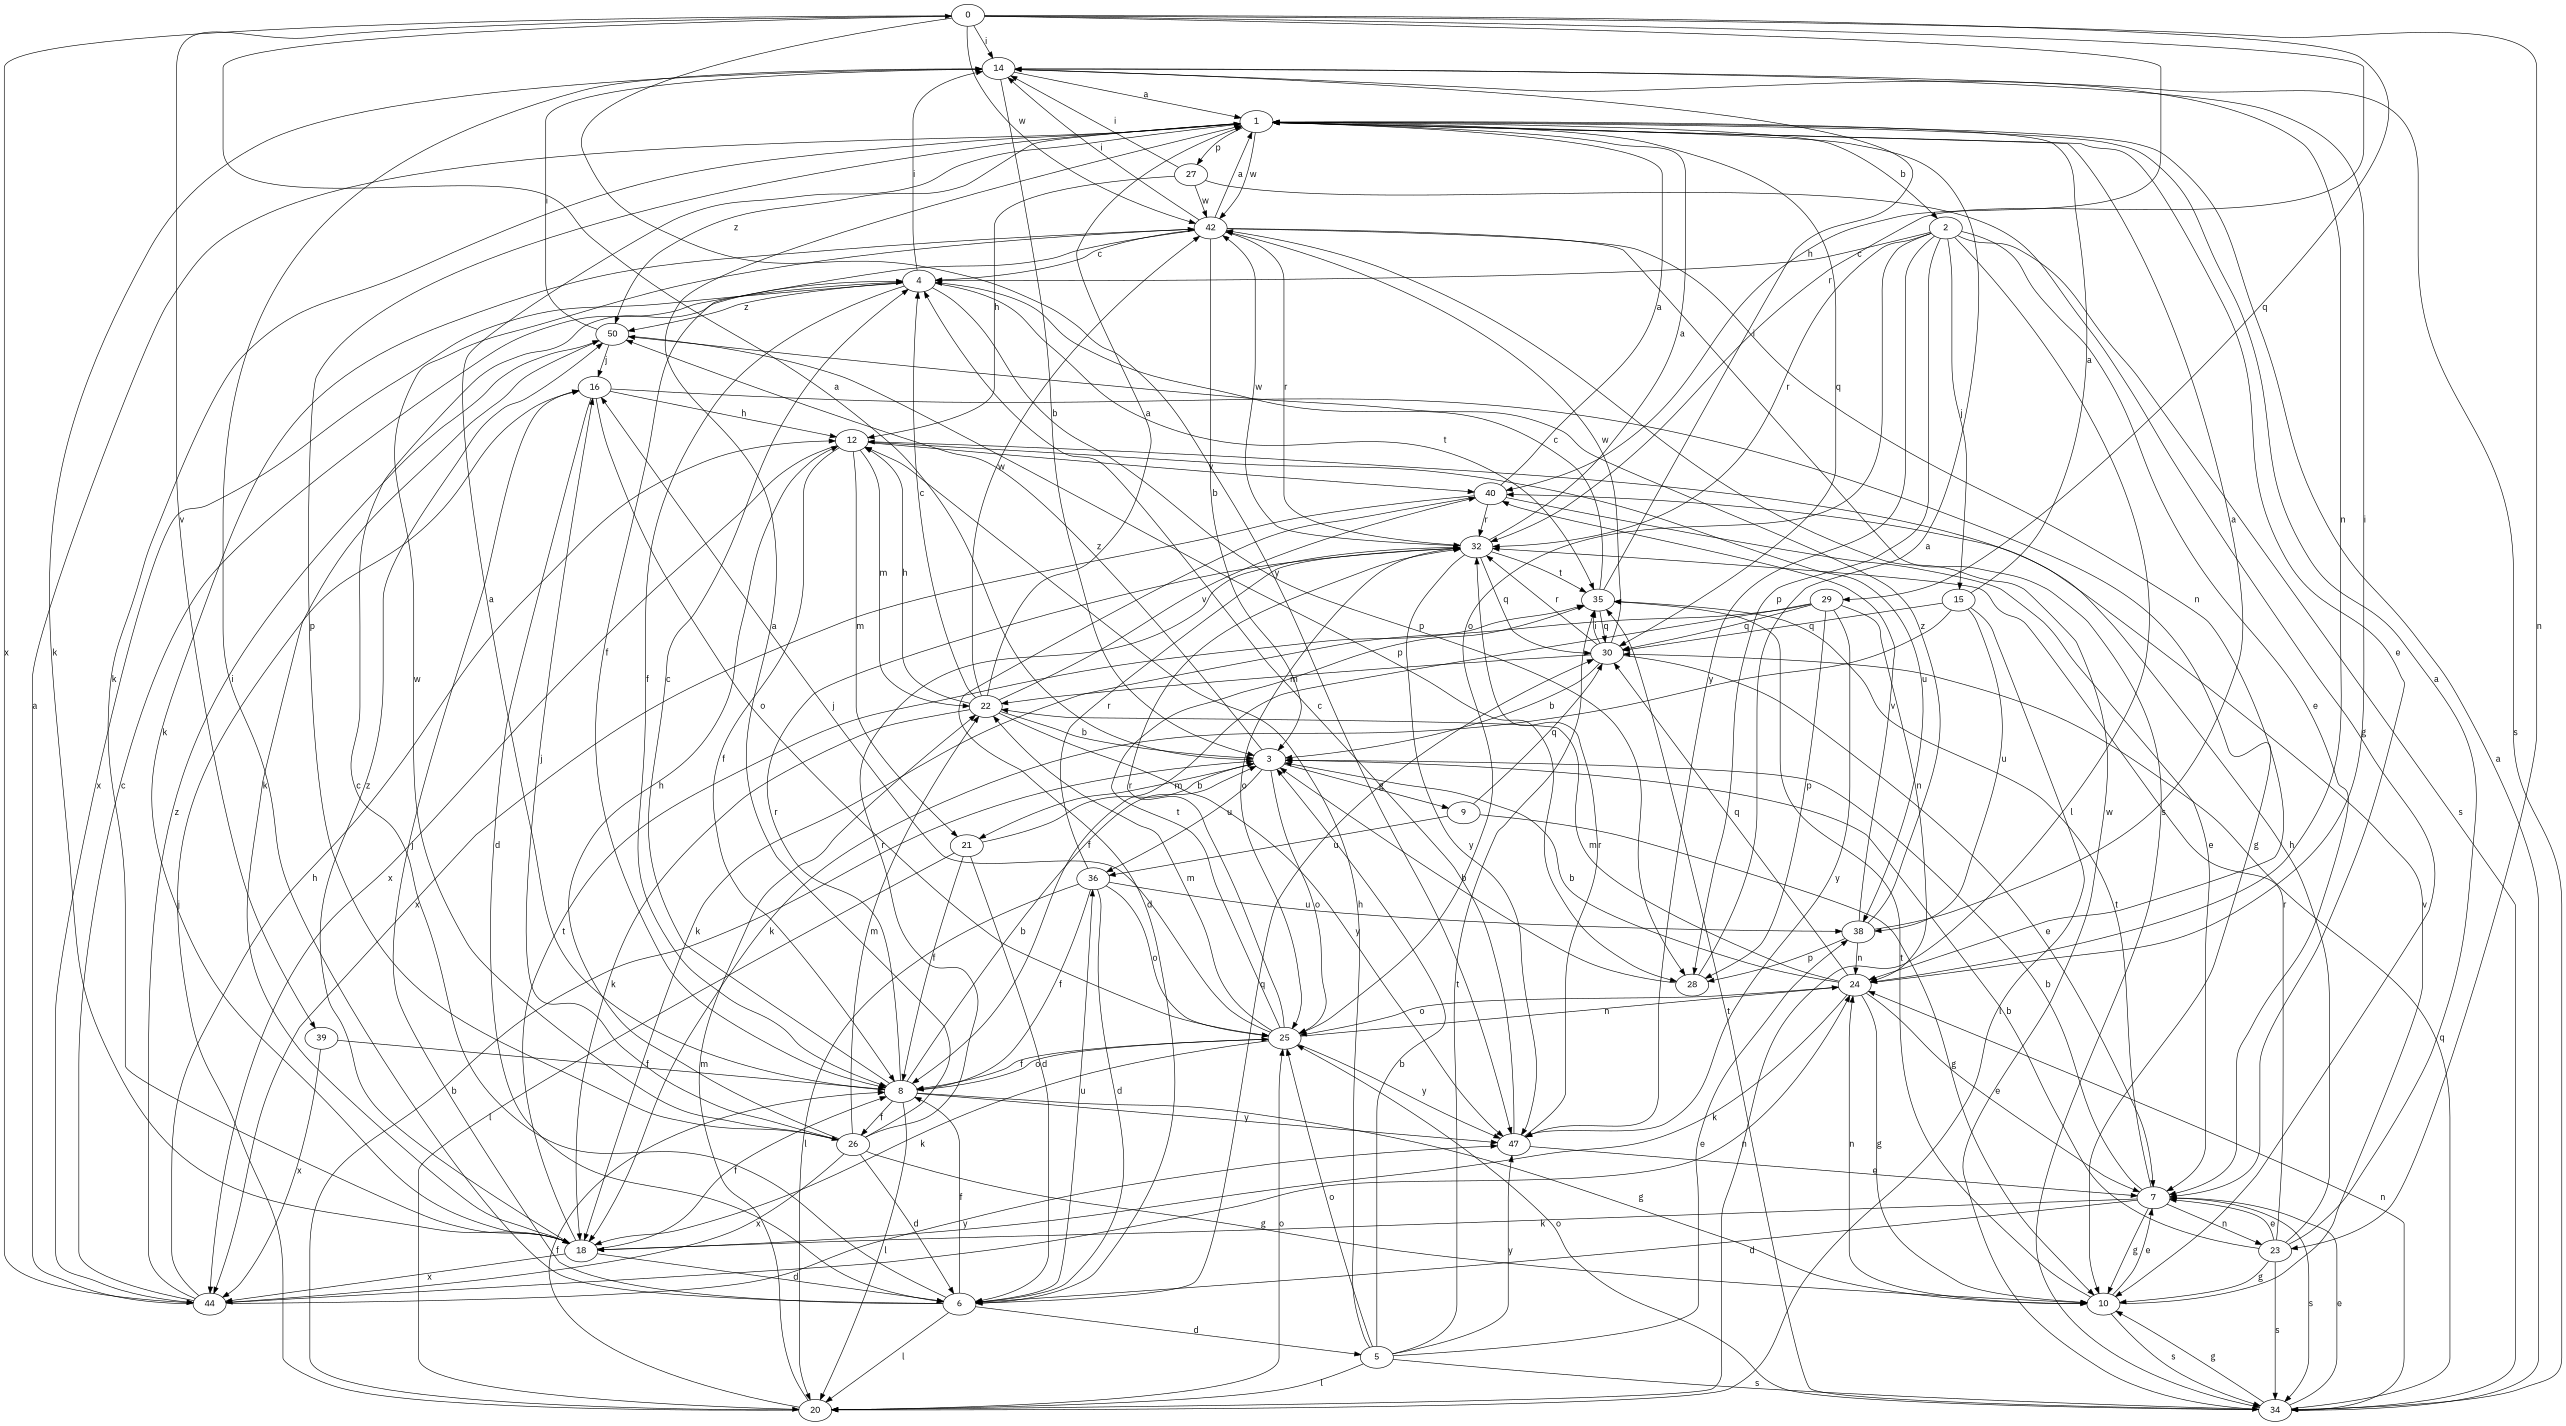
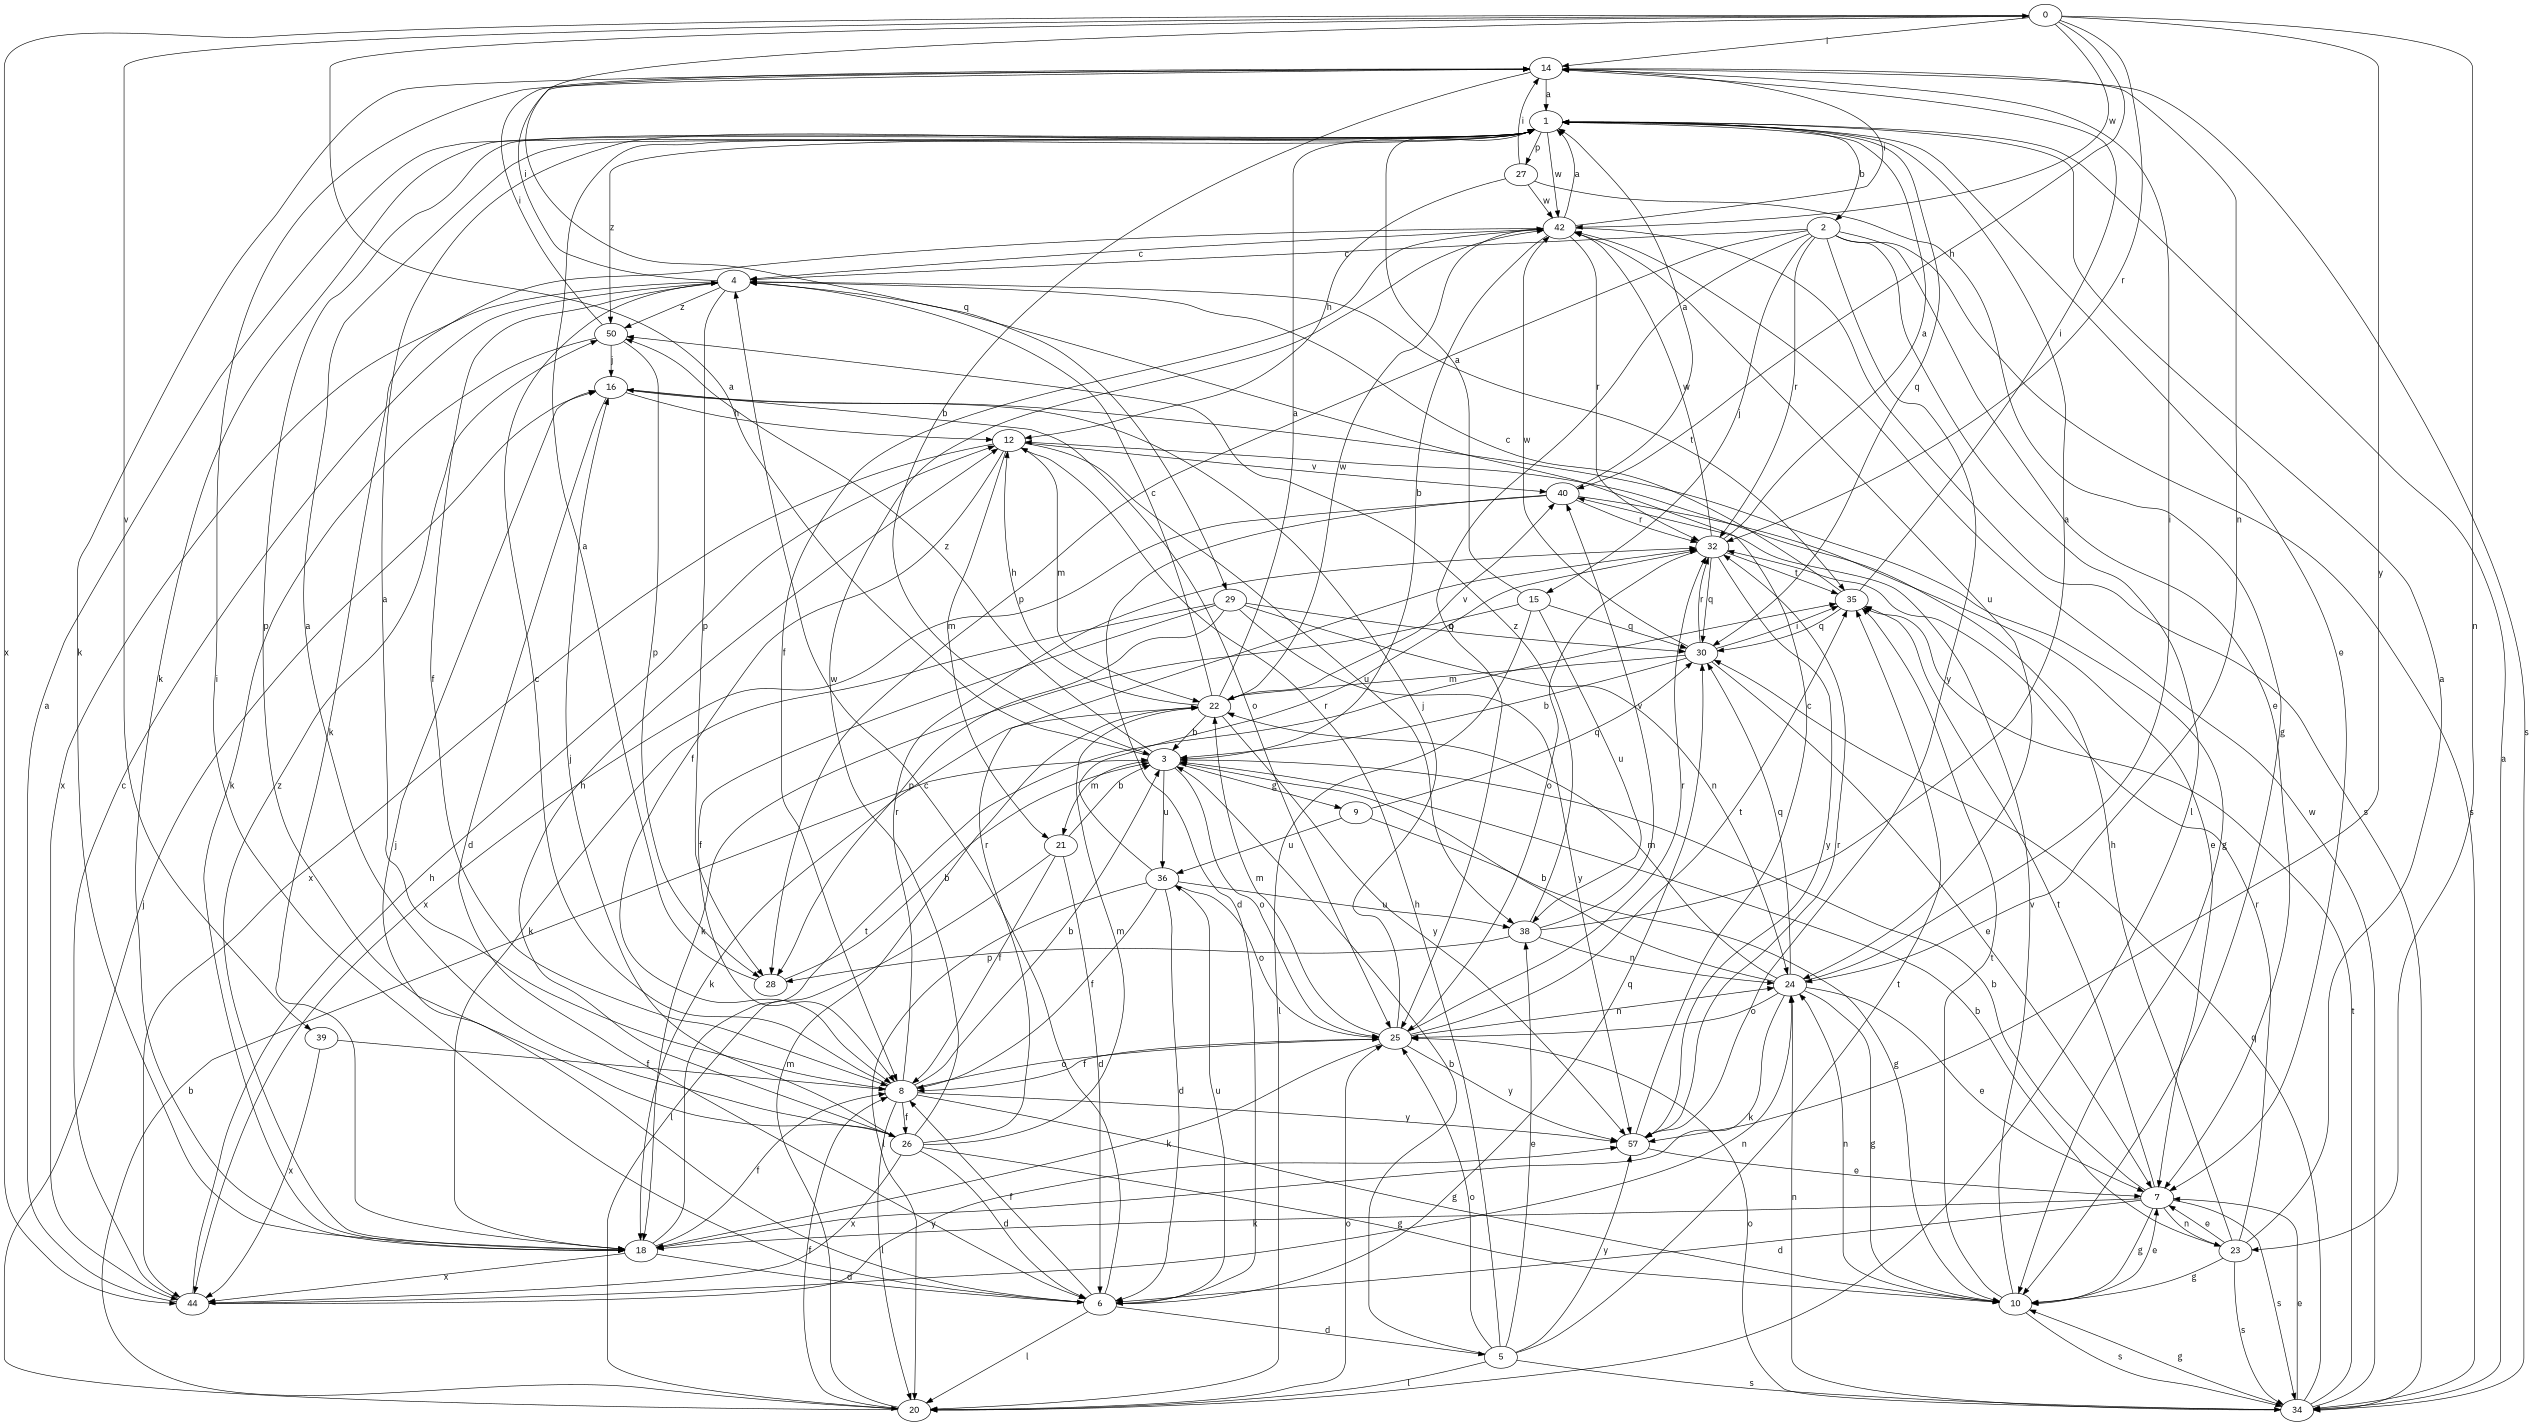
(2197, 600) -> (1990, 600)
(194, 745) -> none
(1514, 1145) -> (1633, 1145)
